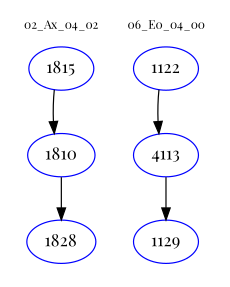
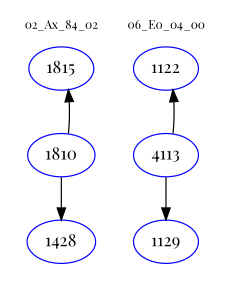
(61, 26) -> (61, 26)
(53, 106) -> (69, 118)
(158, 106) -> (174, 118)
(61, 242) -> (61, 242)
